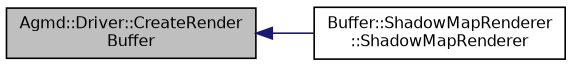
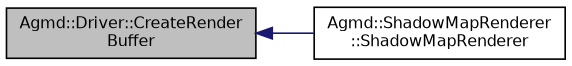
(440, 33) -> (440, 33)
